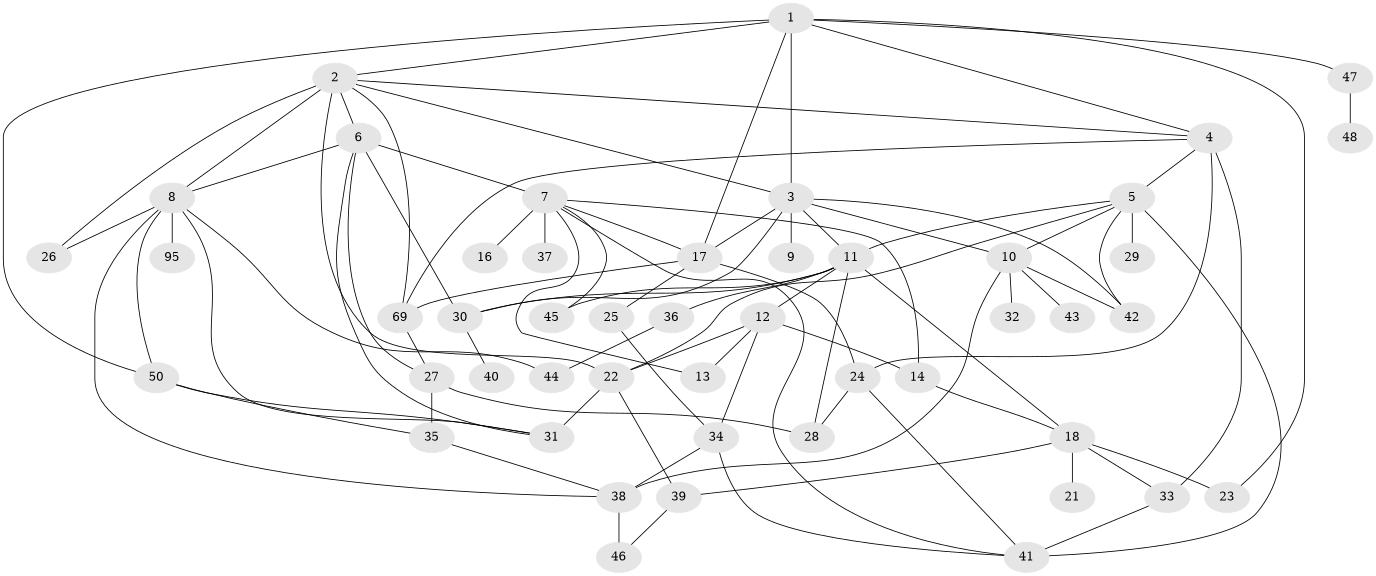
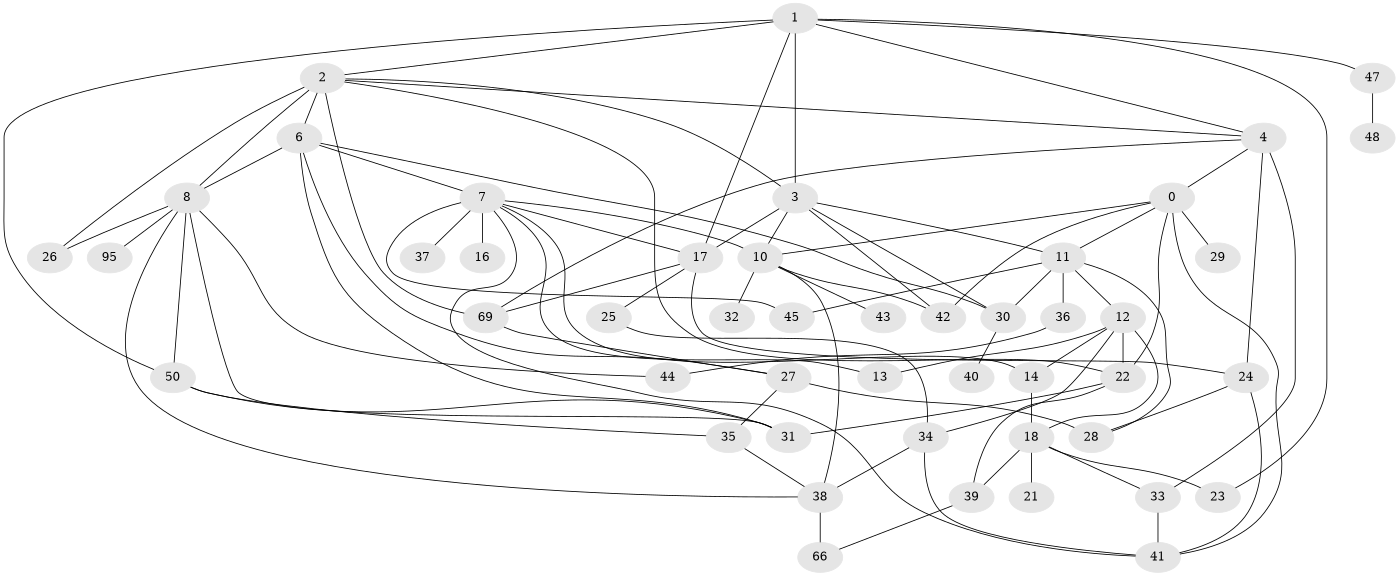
(1132, 198) -> (1172, 198)
none -> (625, 218)
(791, 258) -> none
(962, 348) -> (1137, 408)
(619, 557) -> (820, 557)
